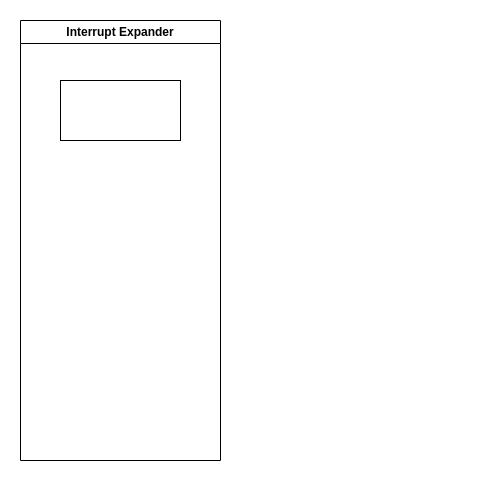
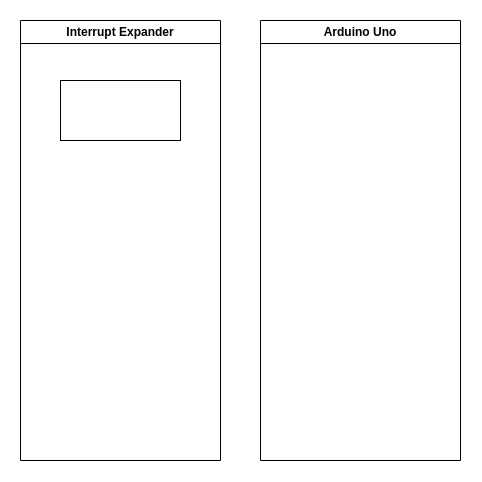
none -> (361, 241)
